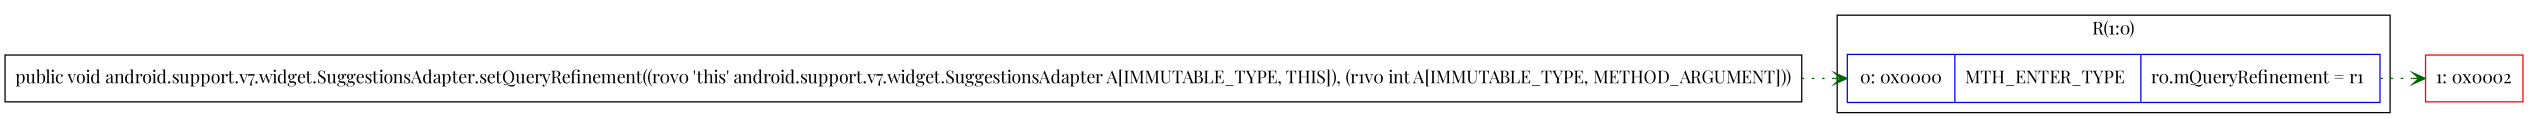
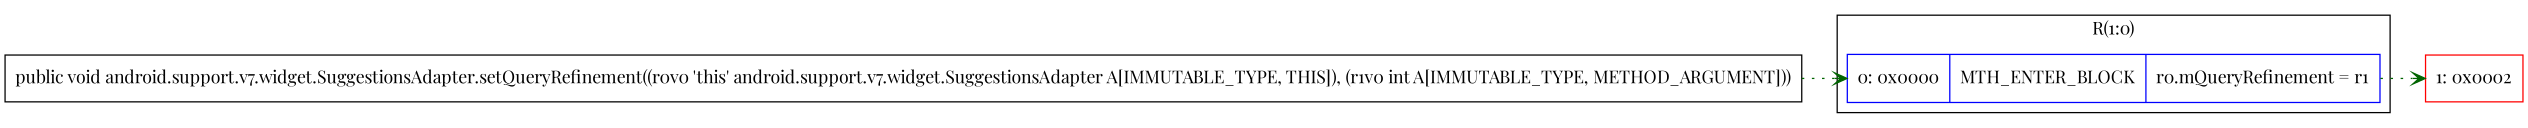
(2045, 78) -> (2048, 78)
